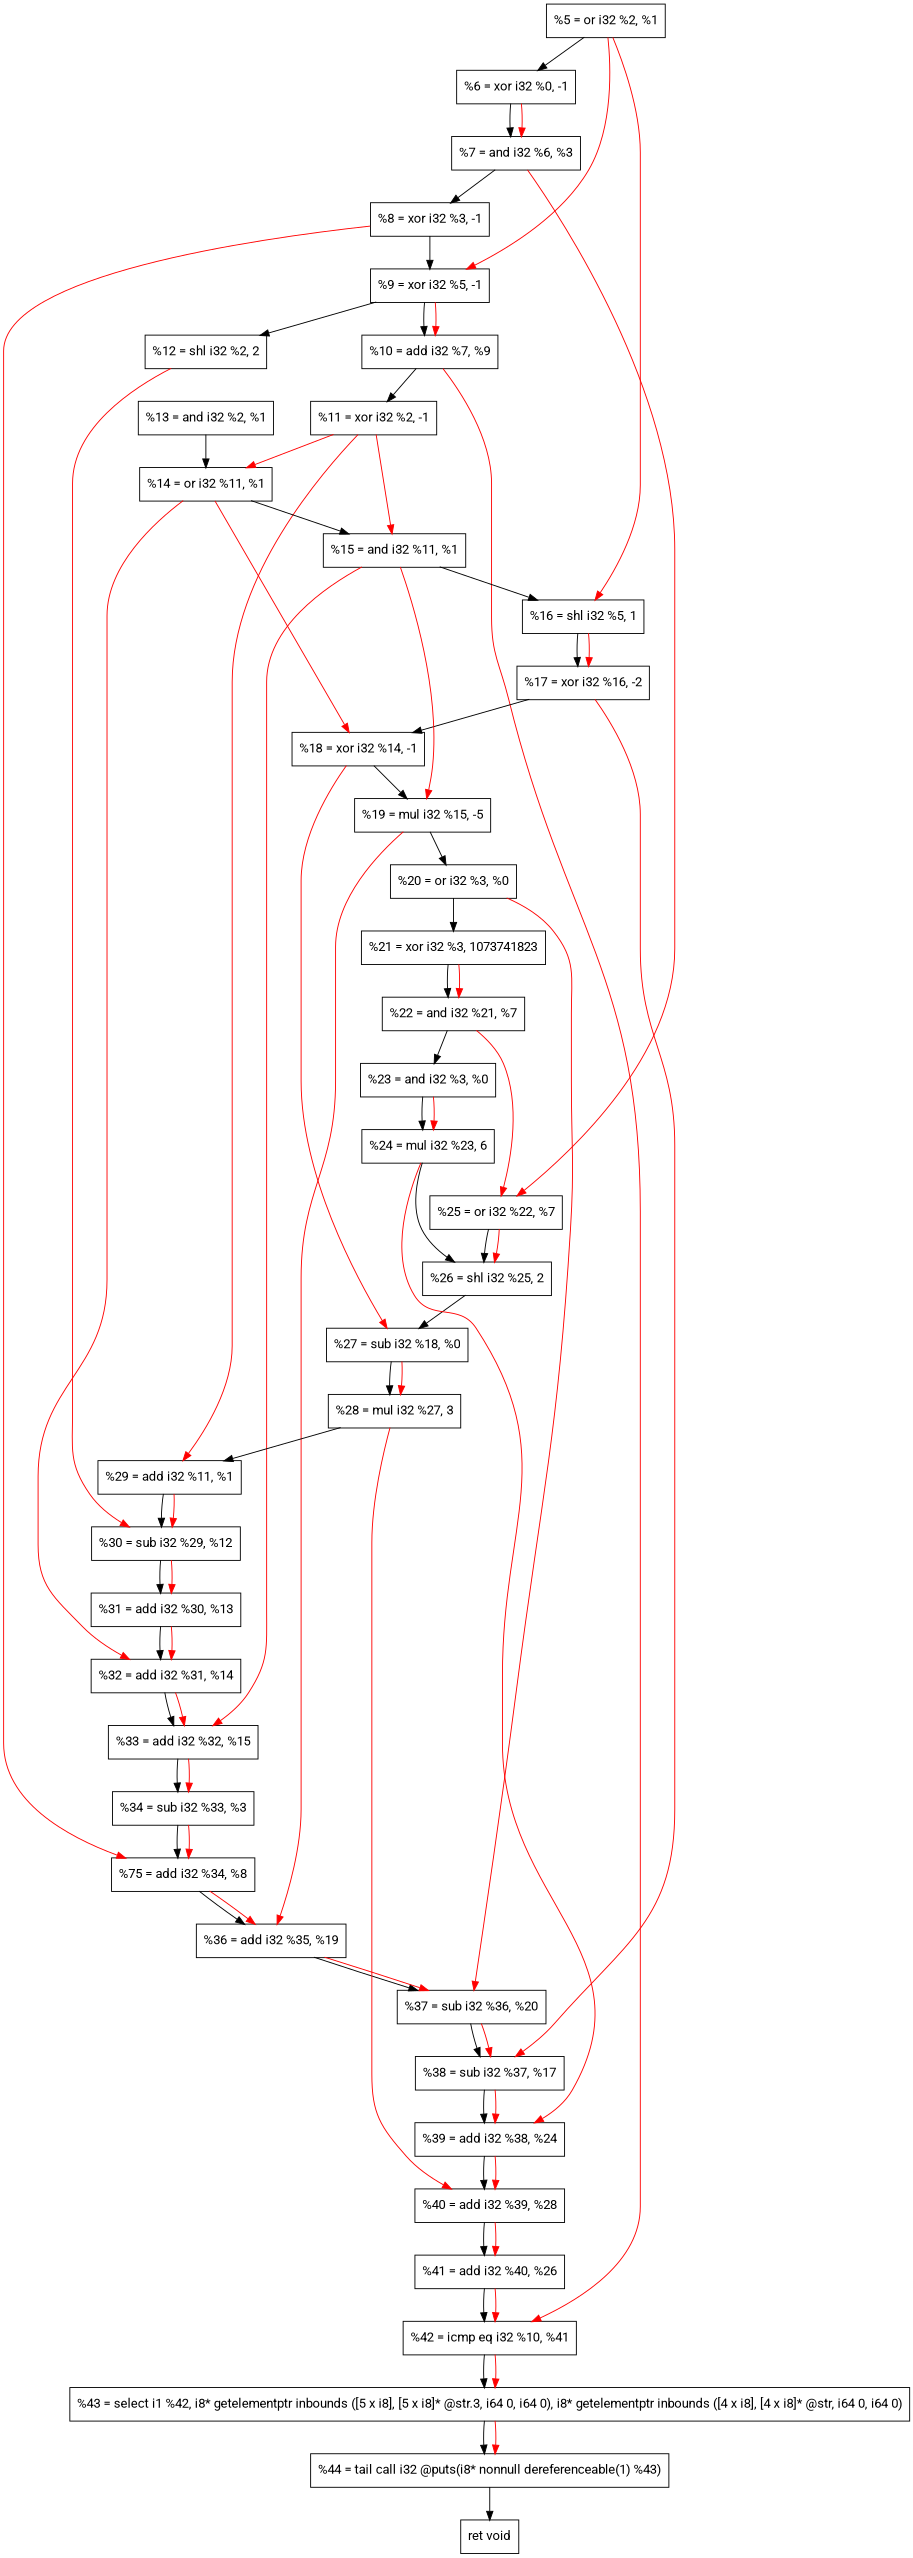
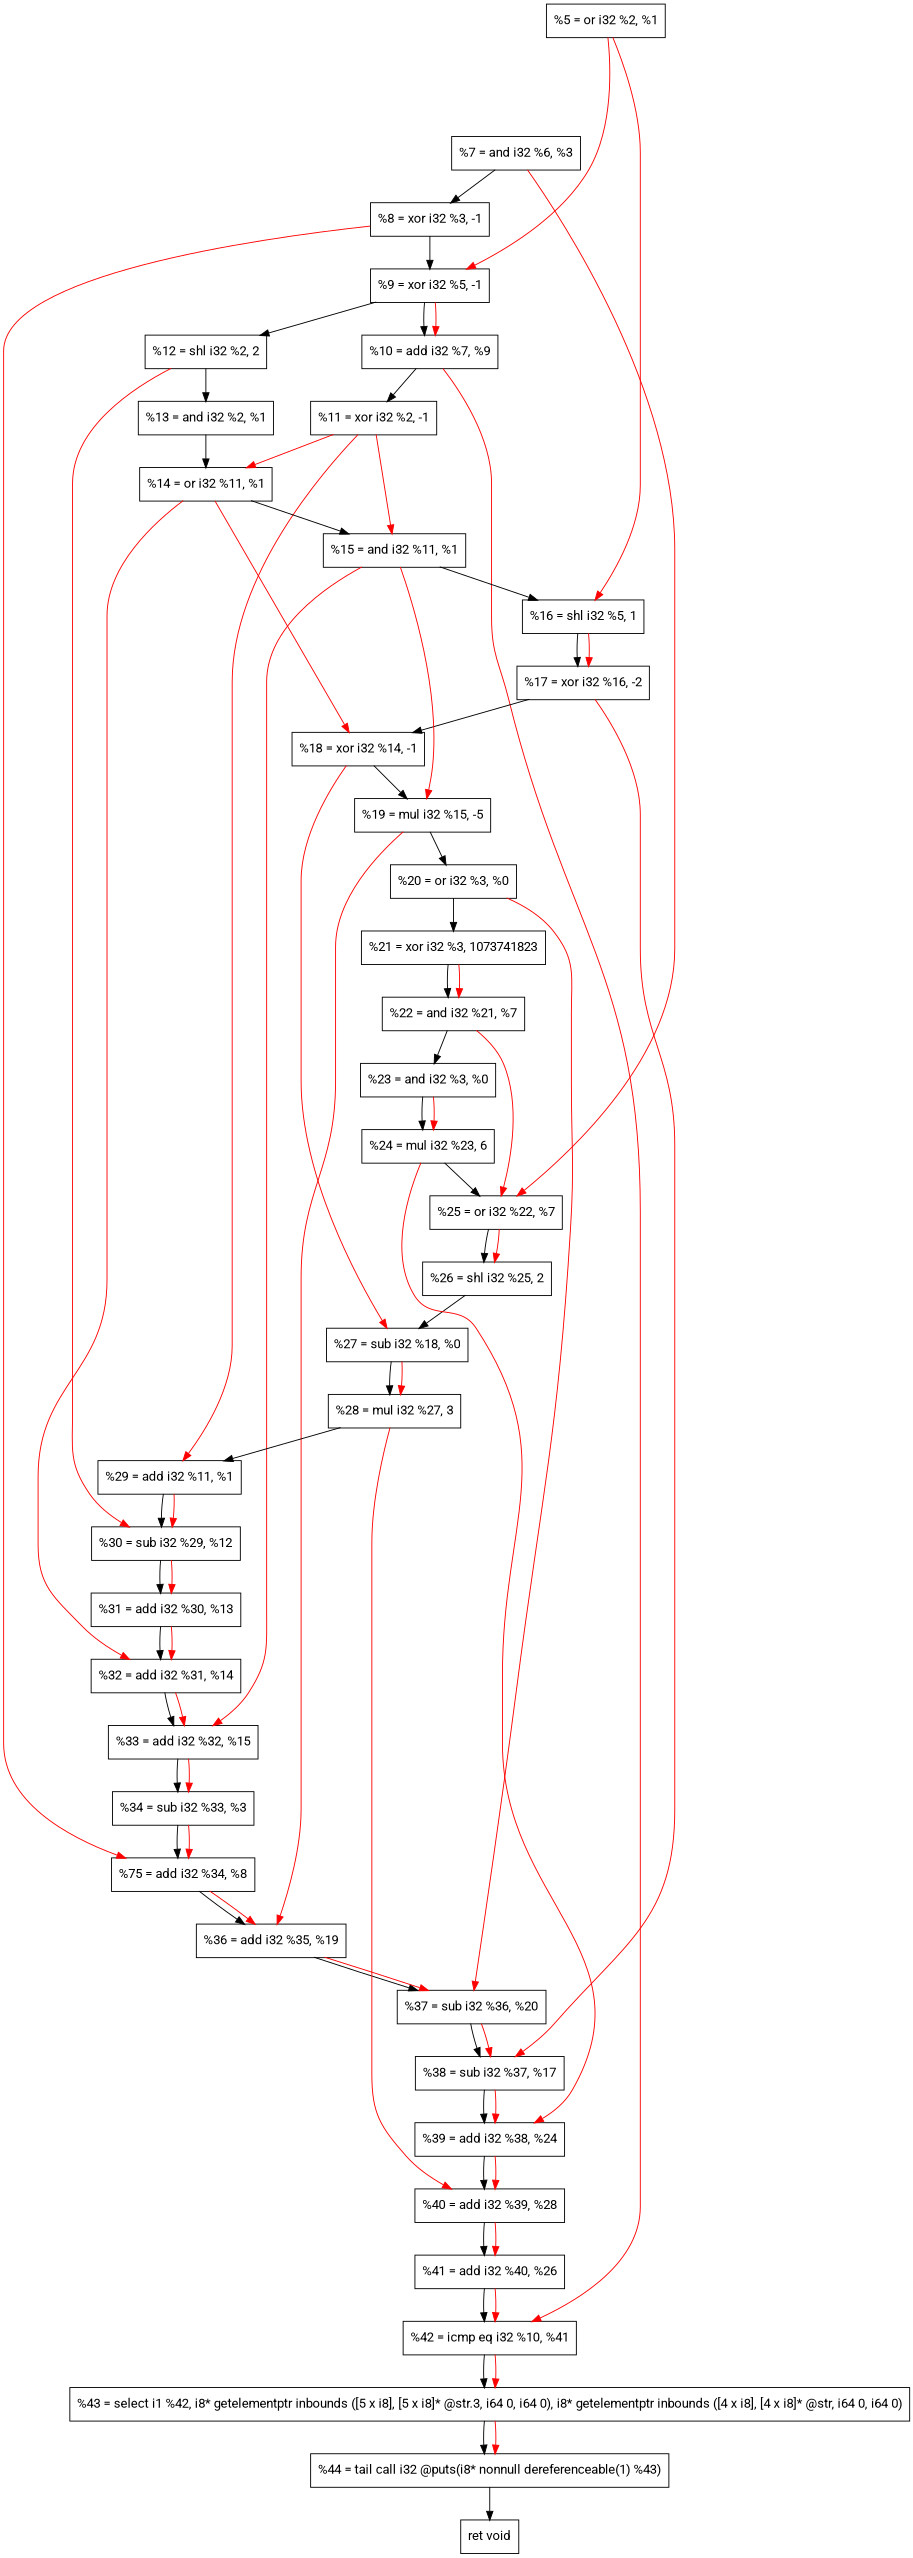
(516, 87) -> none
none -> (206, 381)
(417, 1215) -> (459, 1176)
